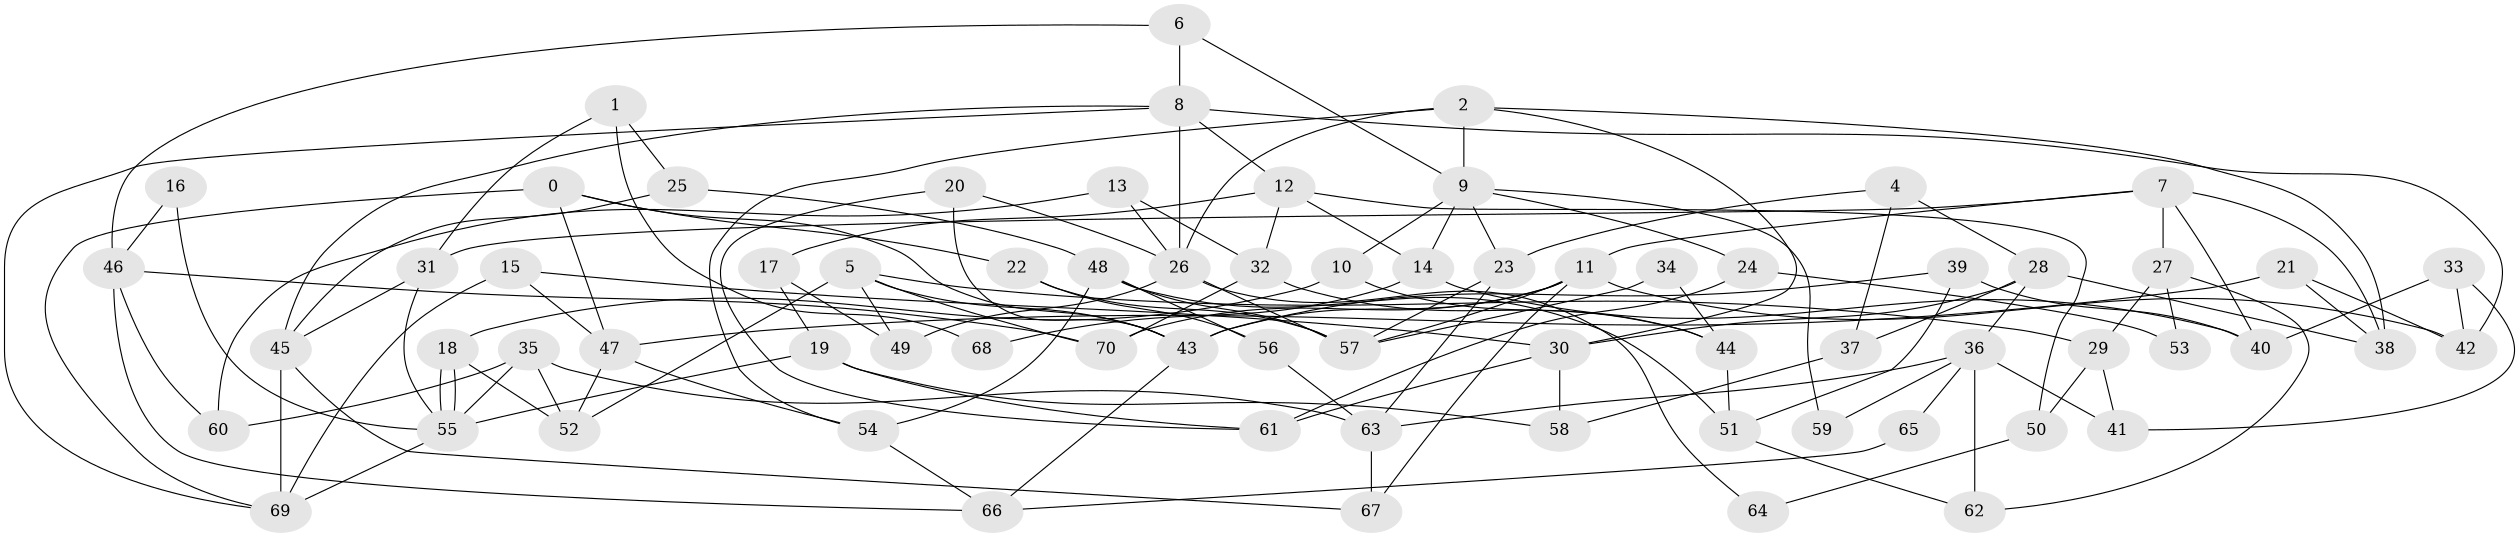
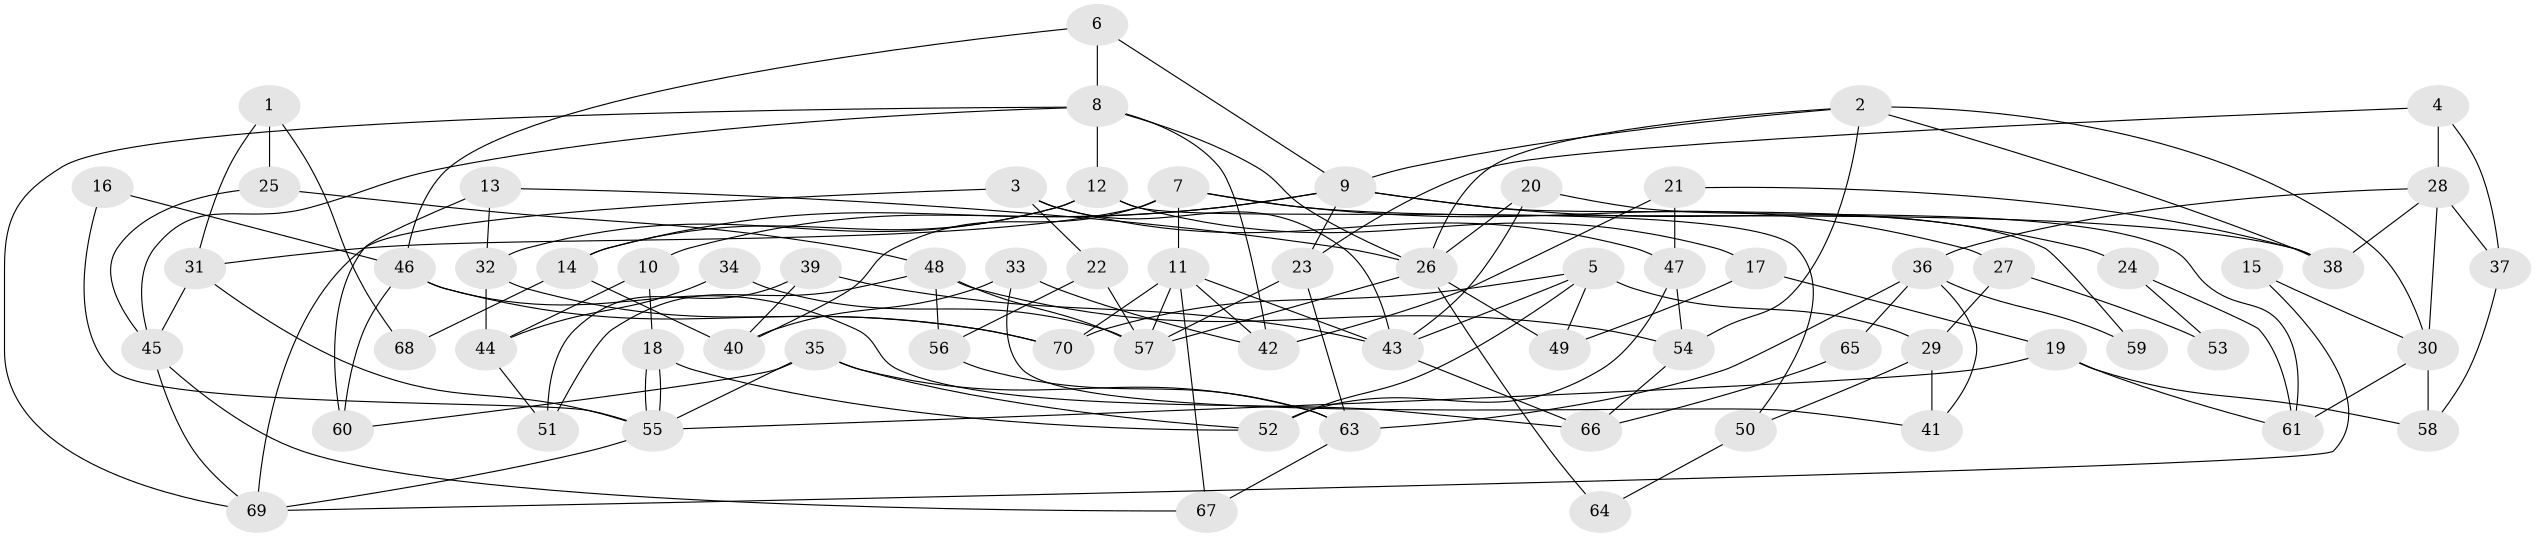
(554, 187) -> (1016, 187)
(559, 308) -> none
(1975, 512) -> none
